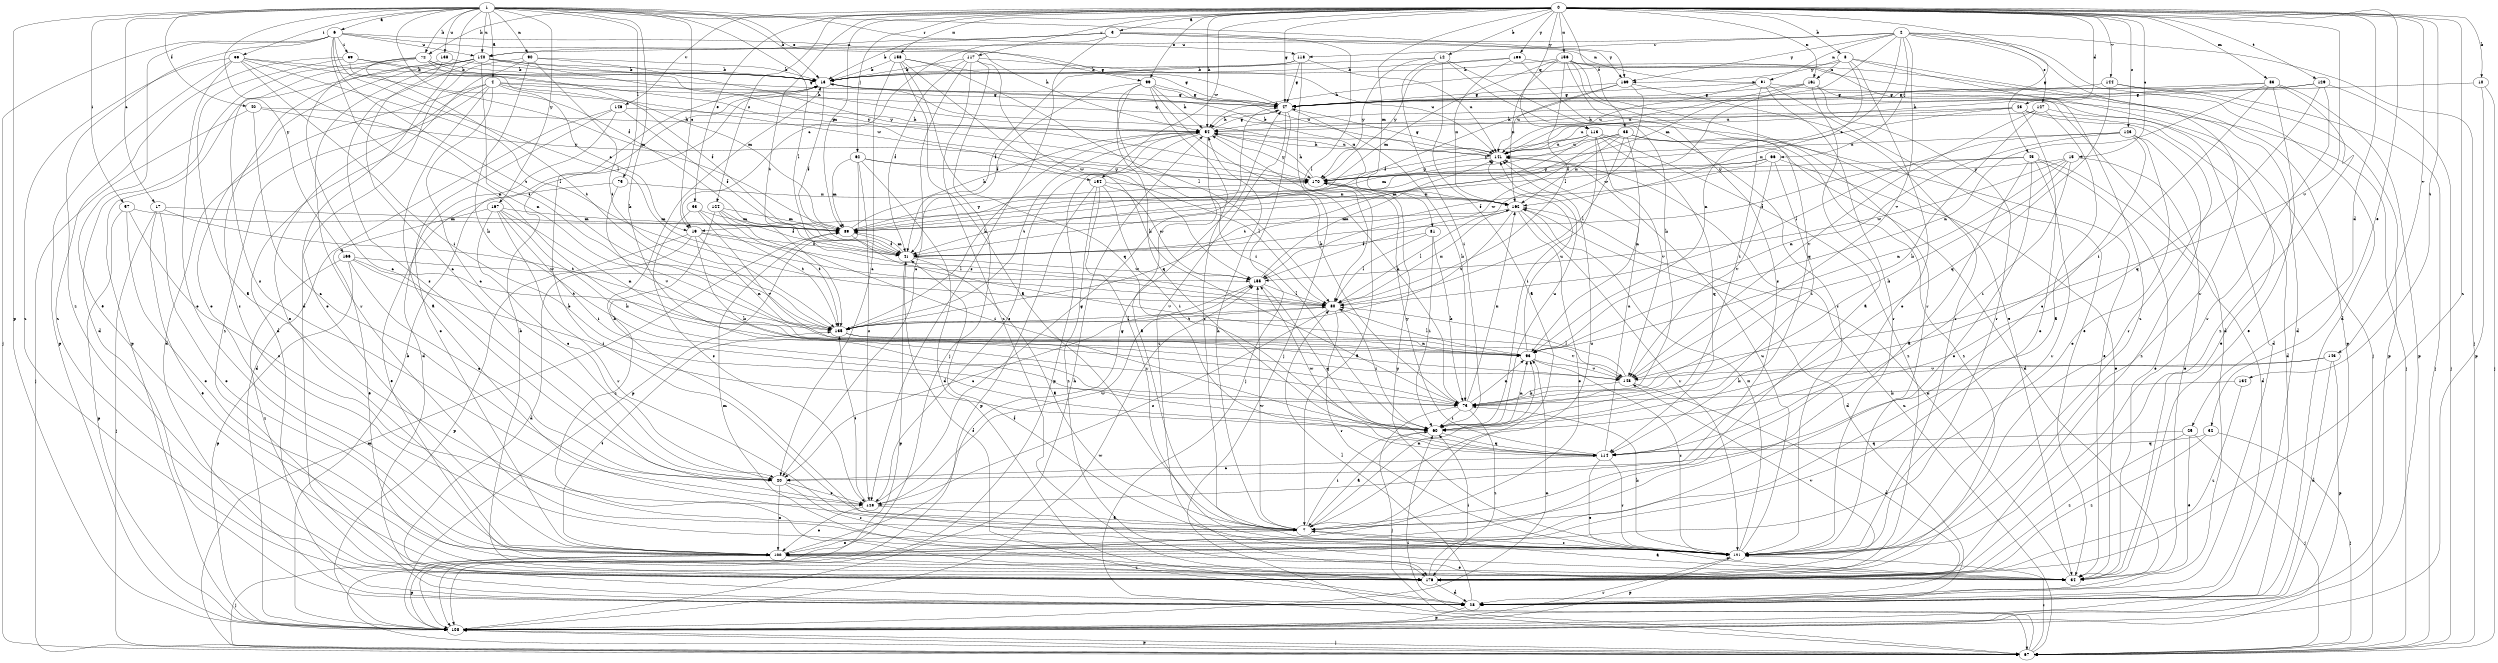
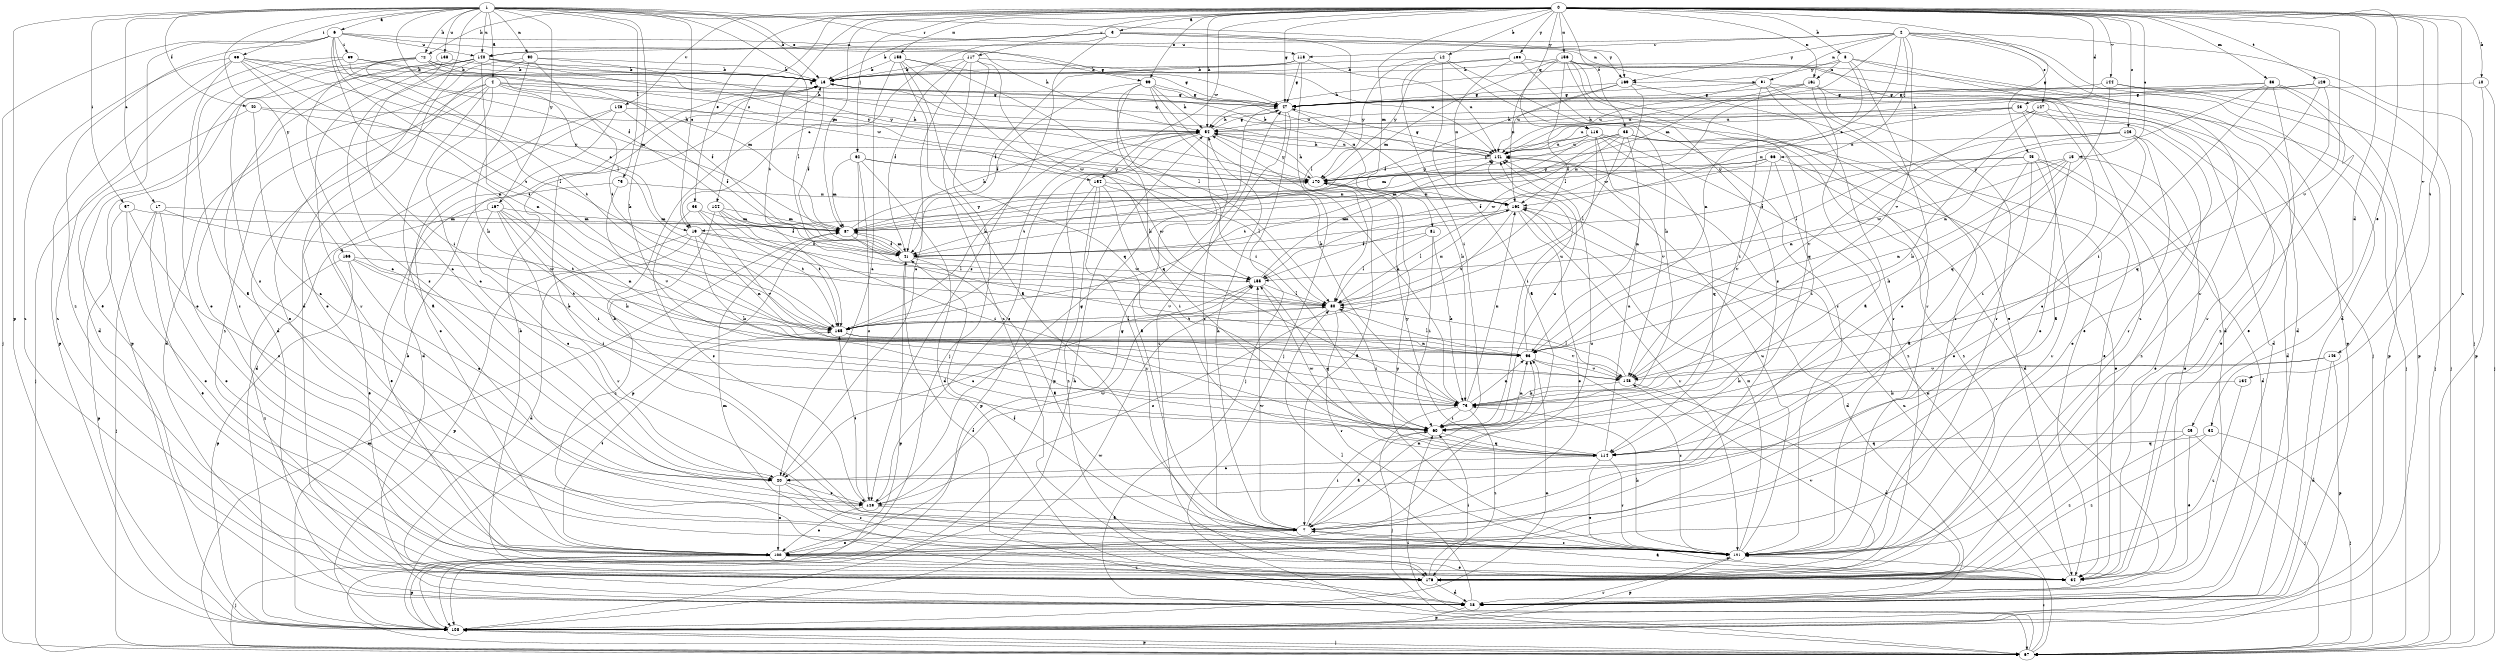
(847, 232) -> (847, 232)
